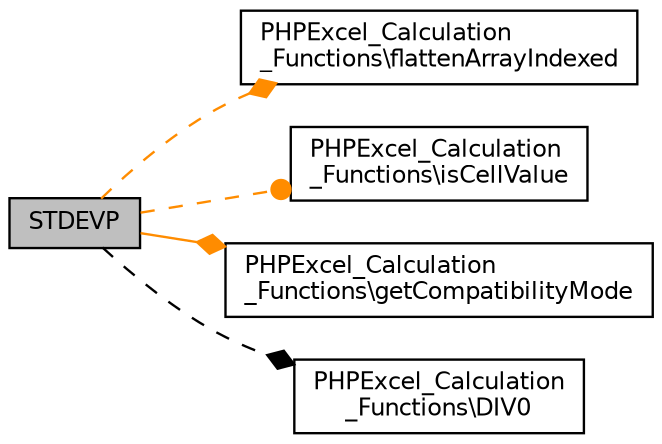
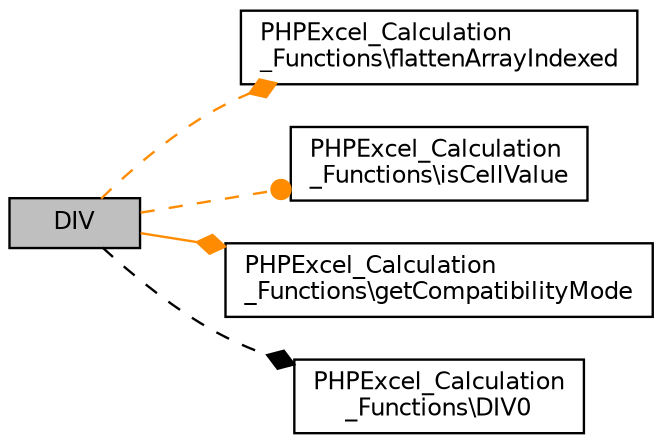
(75, 223) -> (75, 223)
